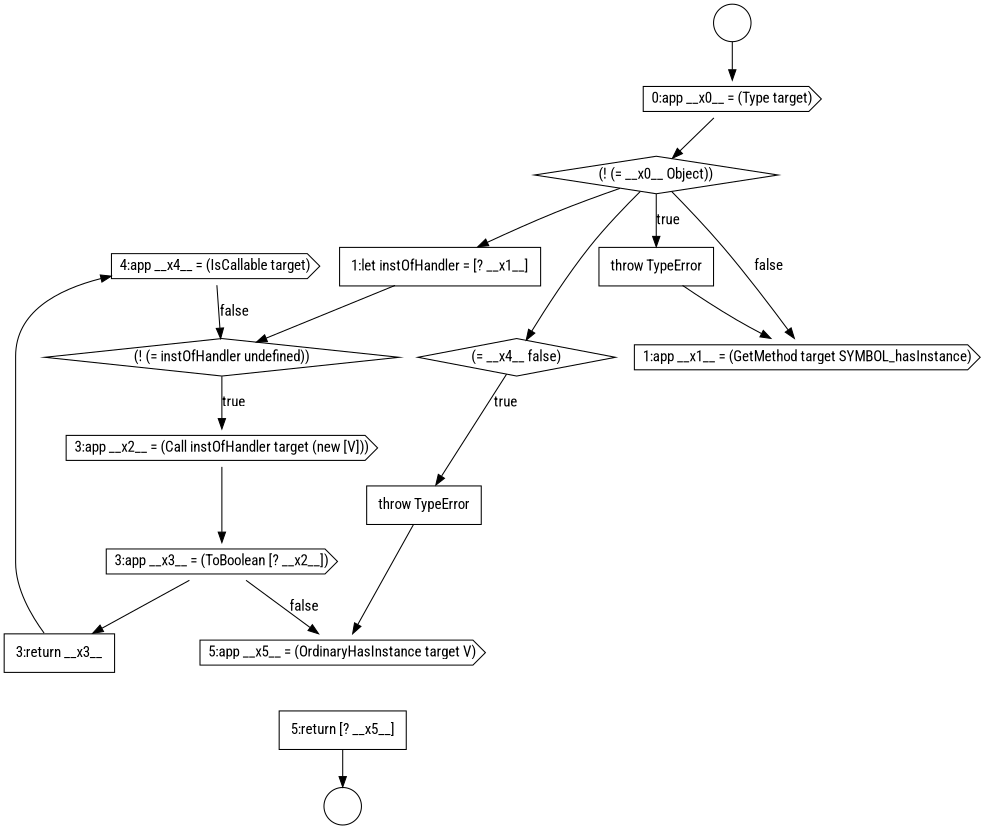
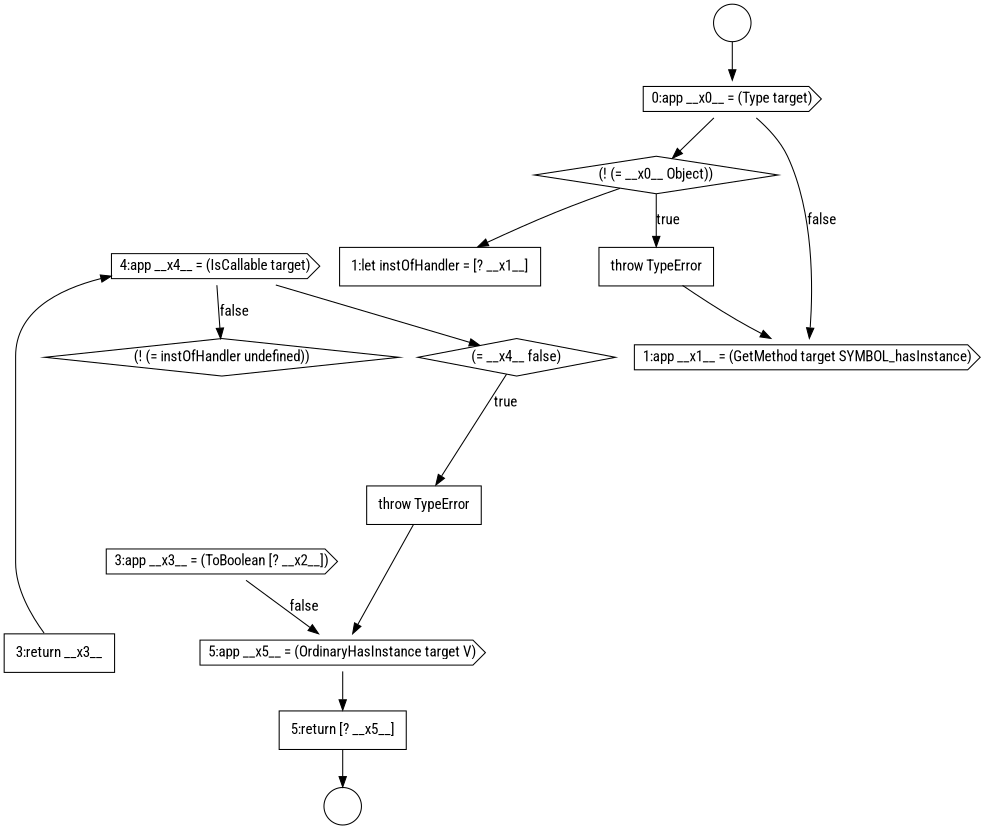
(581, 258) -> (373, 314)
(733, 258) -> (805, 216)
(331, 312) -> none
(222, 448) -> none
(146, 604) -> none
none -> (343, 685)
